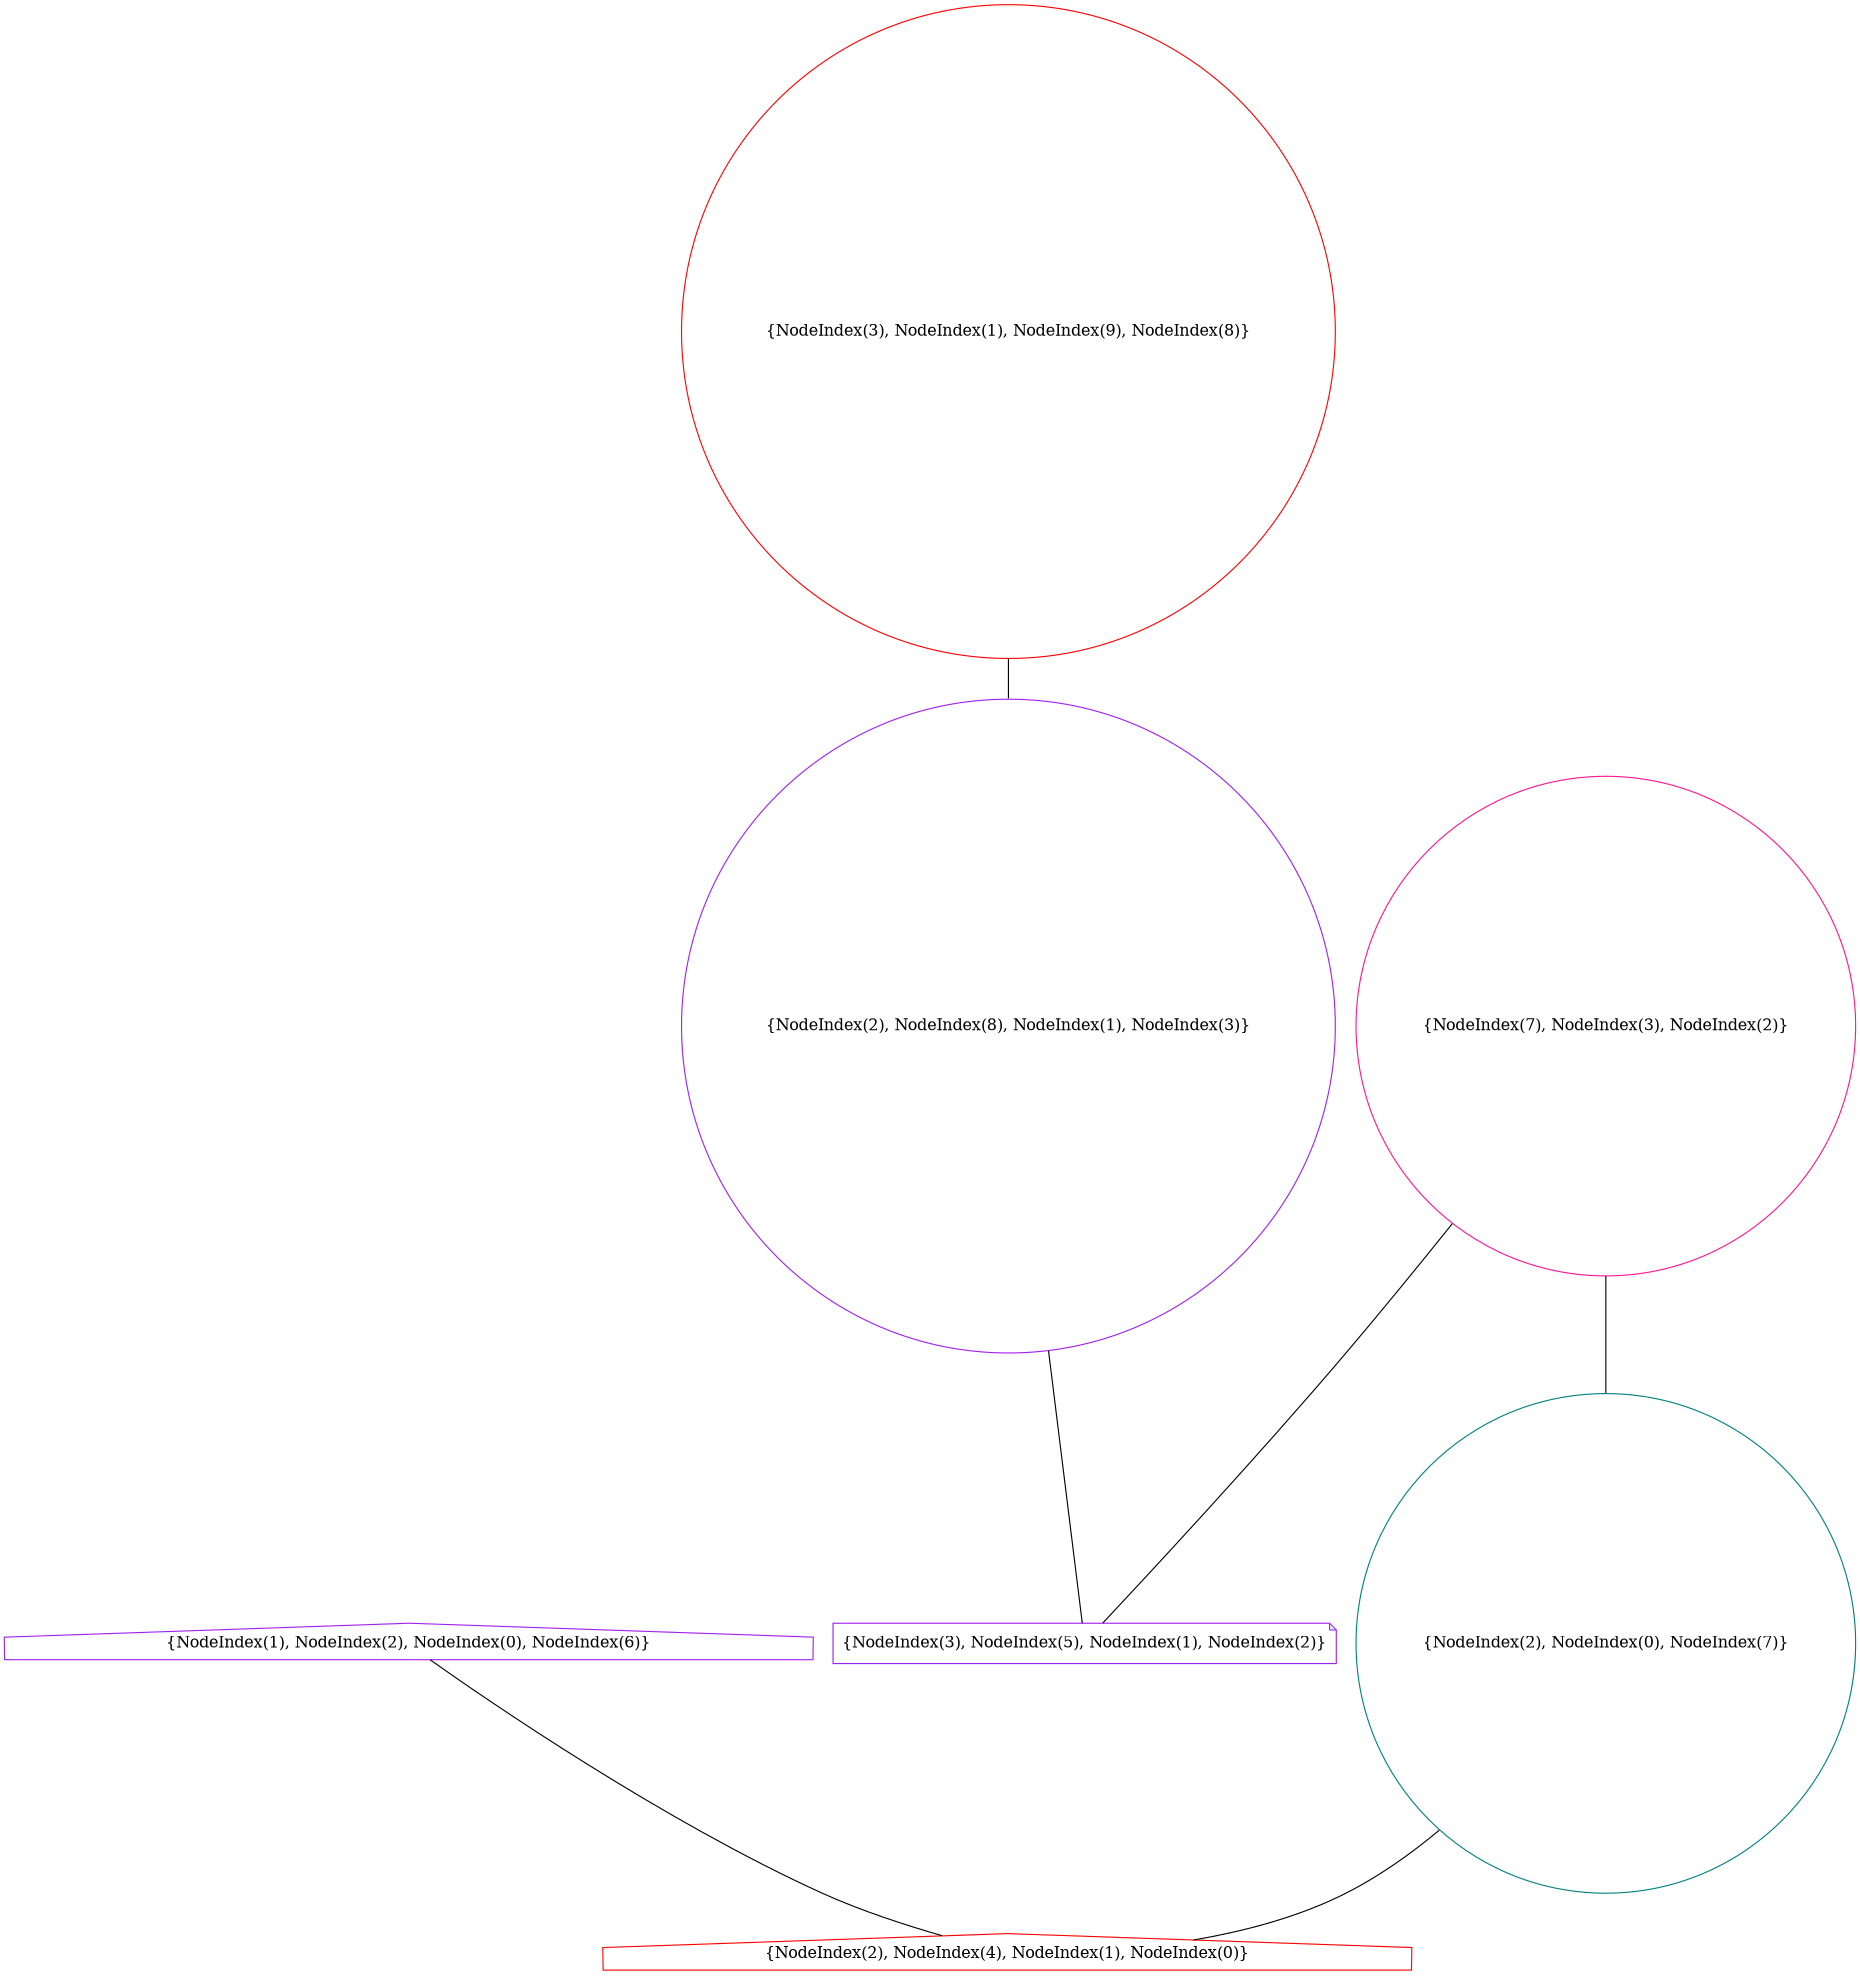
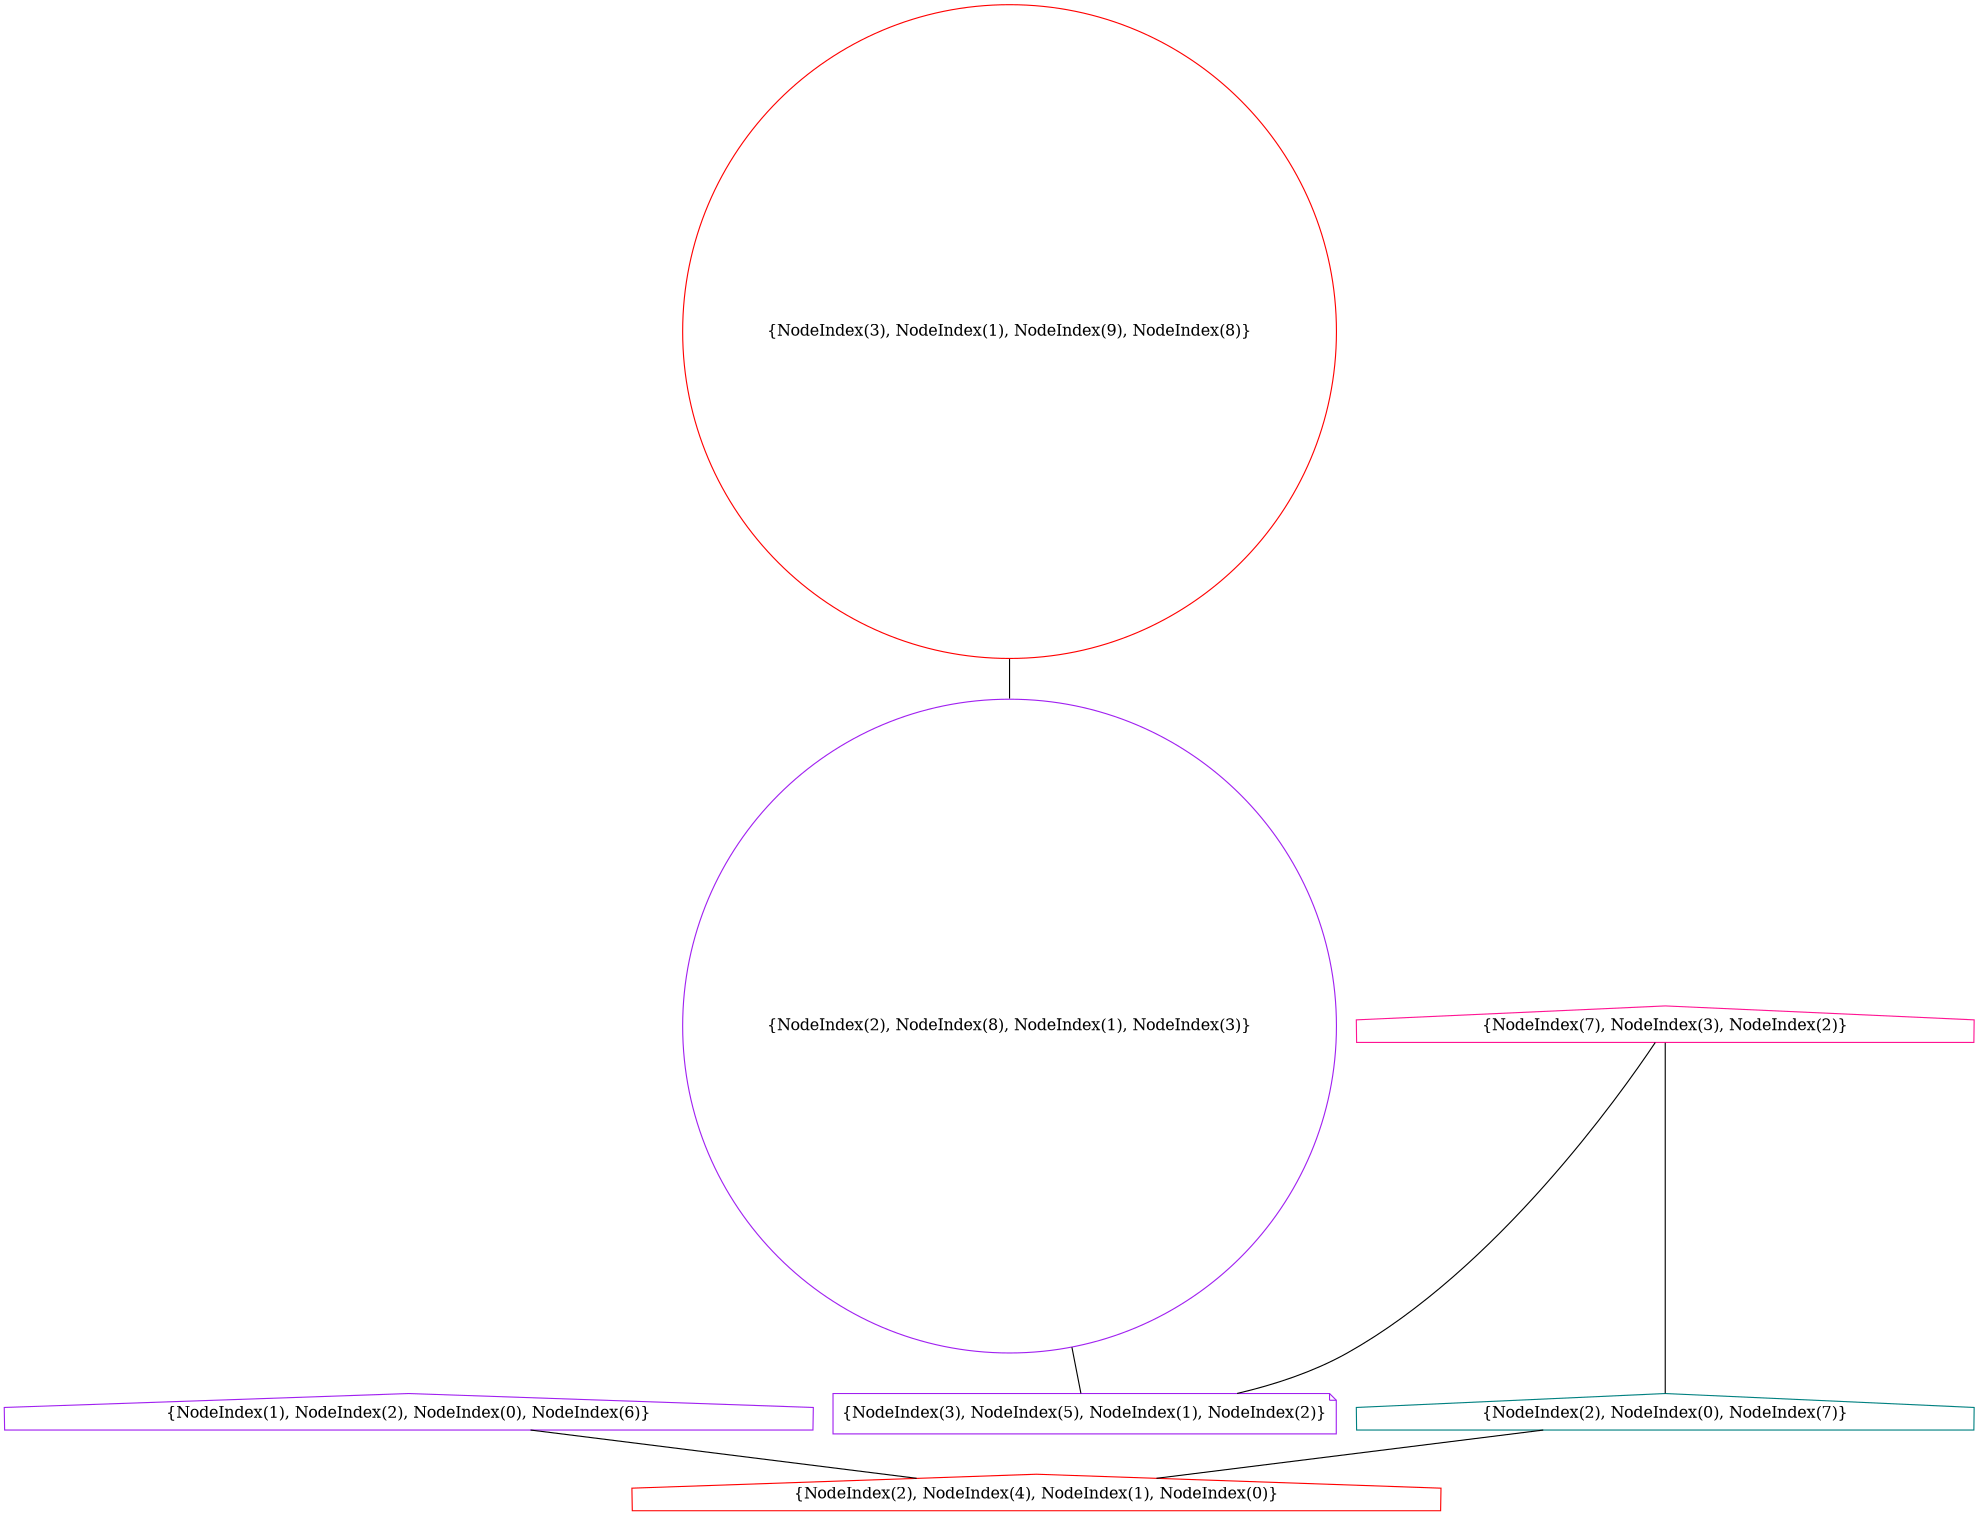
(1606, 1026) -> (1665, 1026)
(1606, 1643) -> (1665, 1414)
